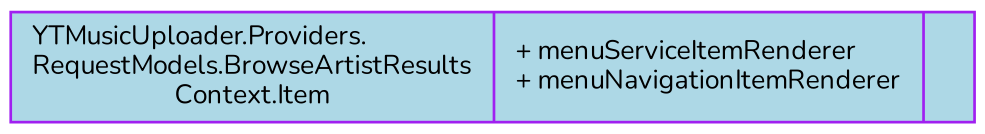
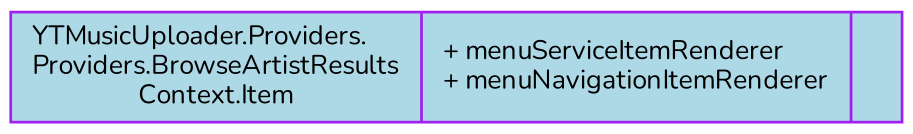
(252, 66) -> (216, 66)
